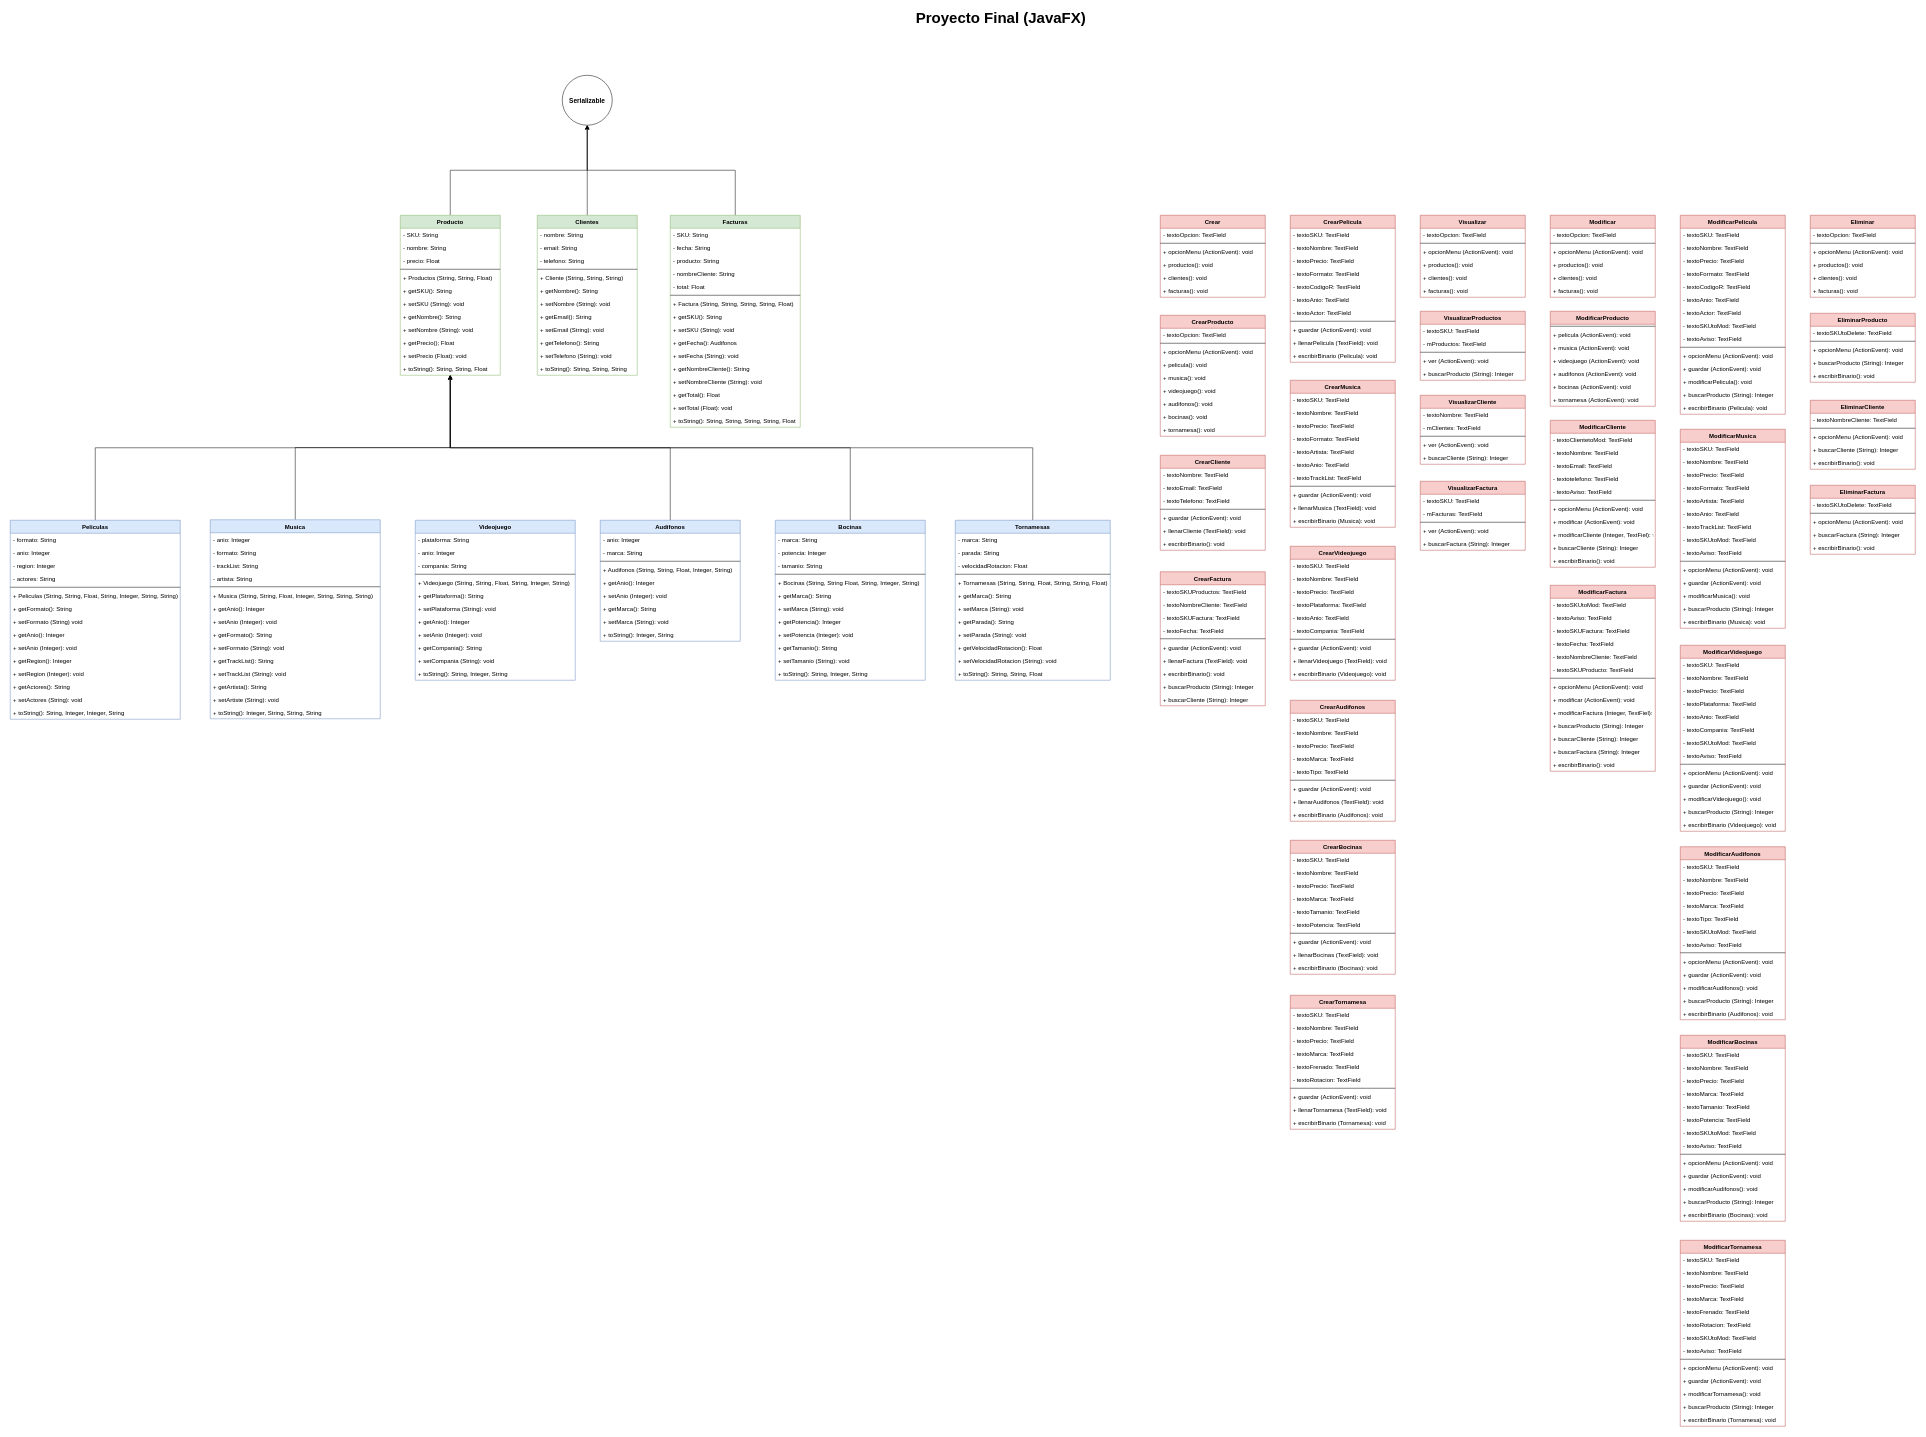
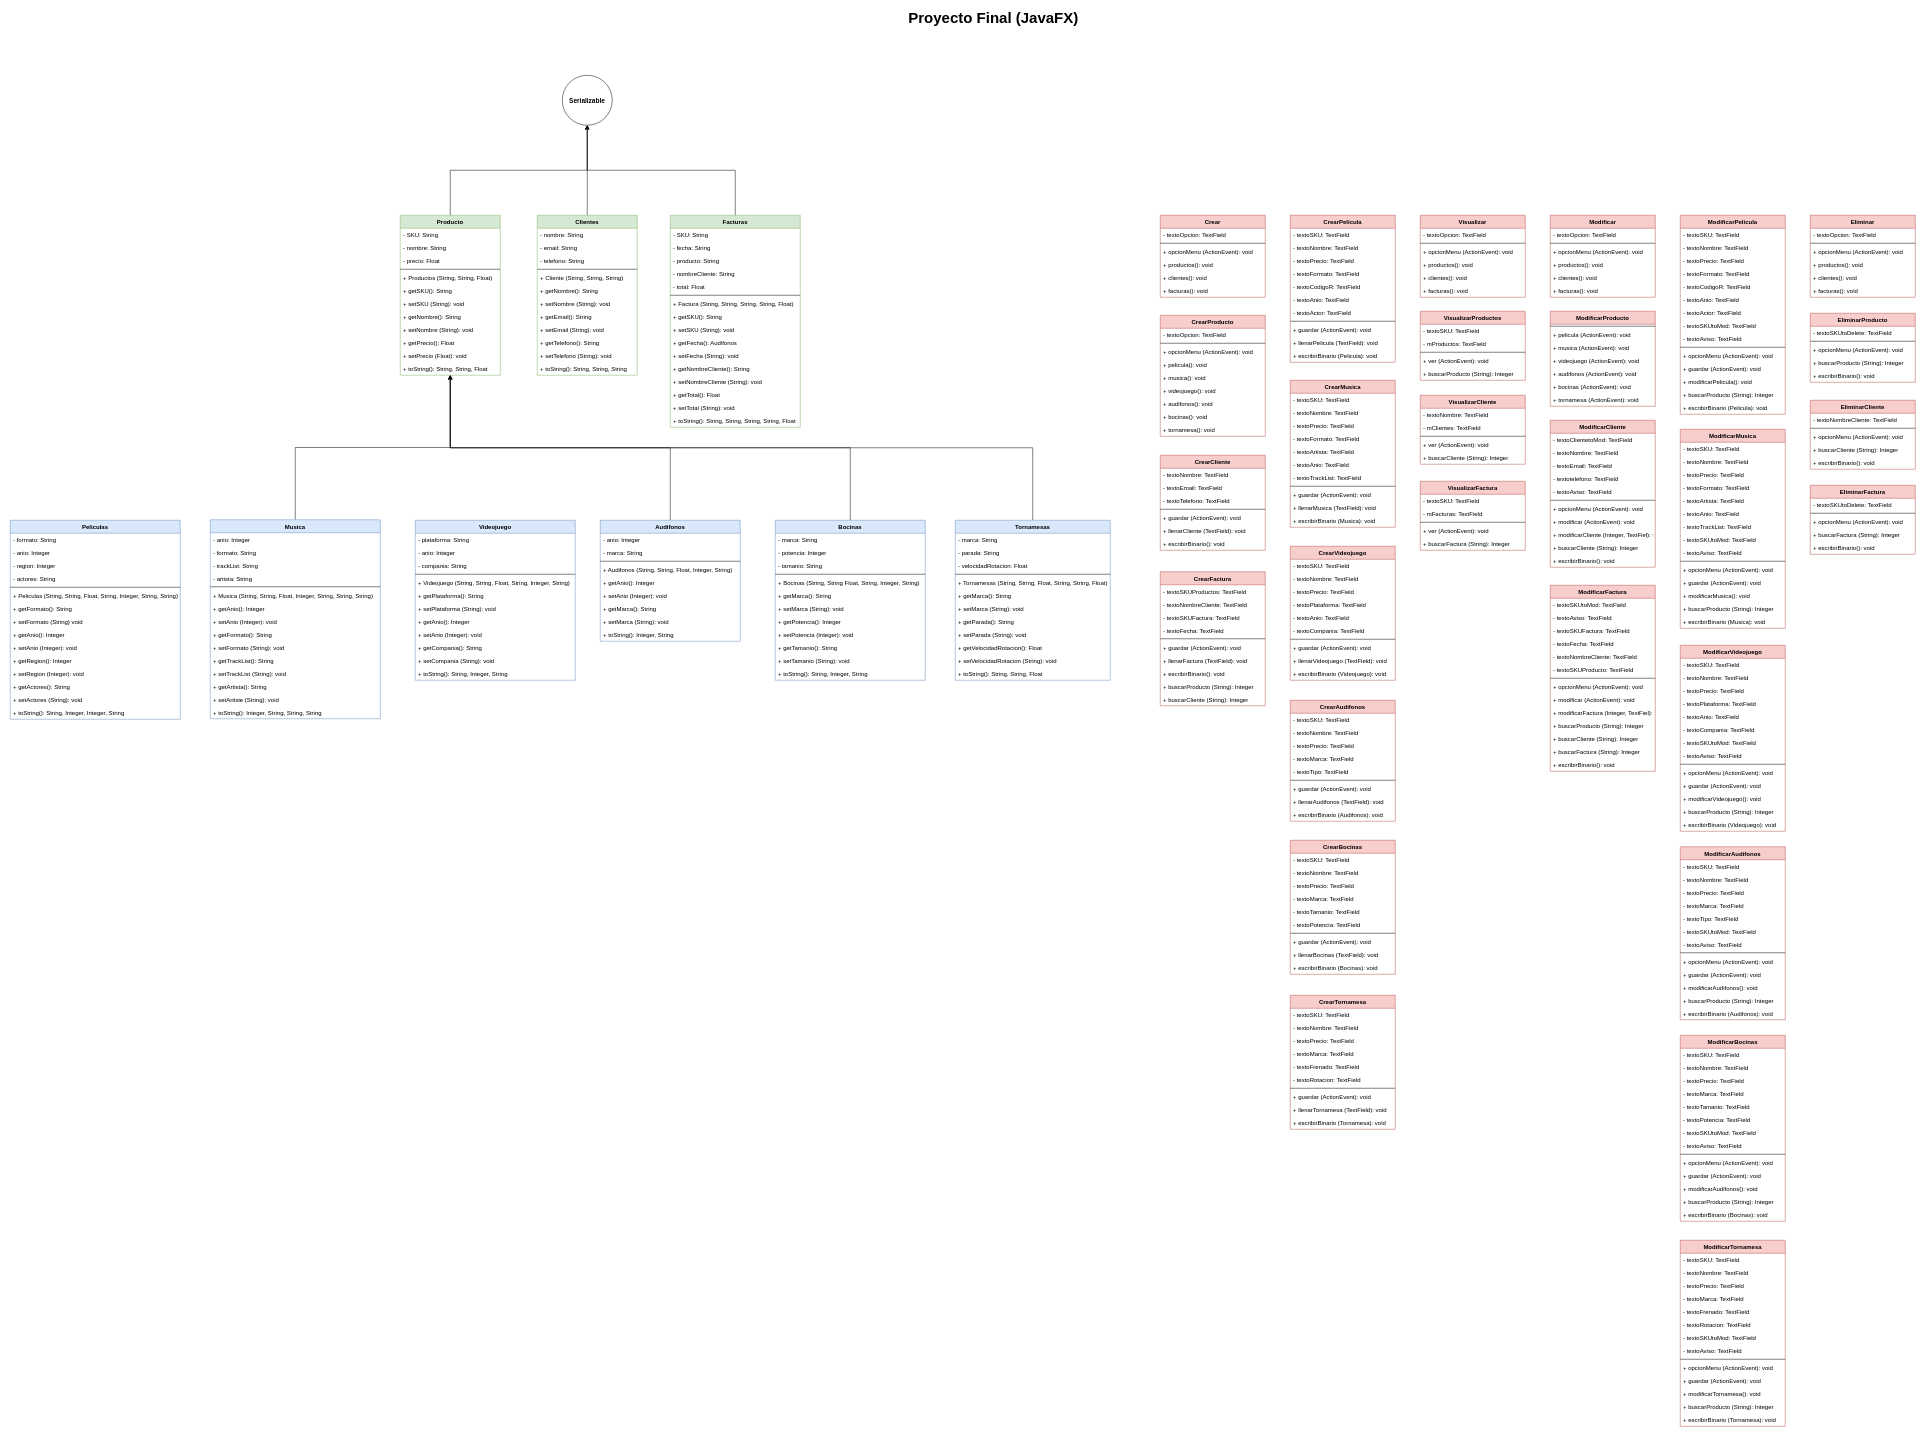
(1001, 18) -> (993, 18)
(708, 408) -> (710, 408)
(158, 448) -> none
